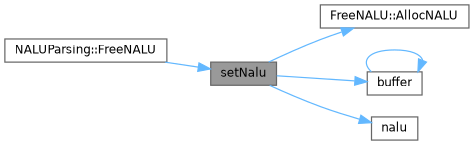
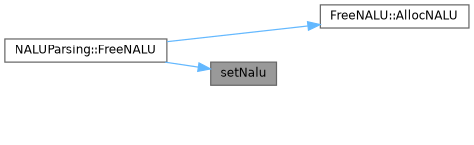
(305, 46) -> (238, 34)
(395, 83) -> none
(395, 129) -> none
